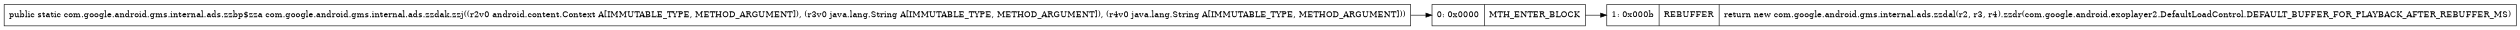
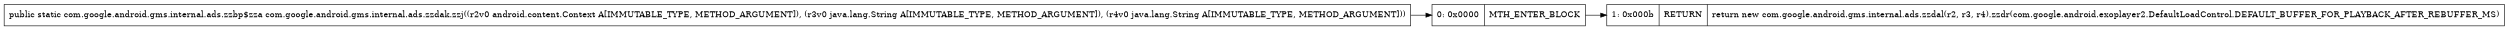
(1689, 15) -> (1683, 15)
